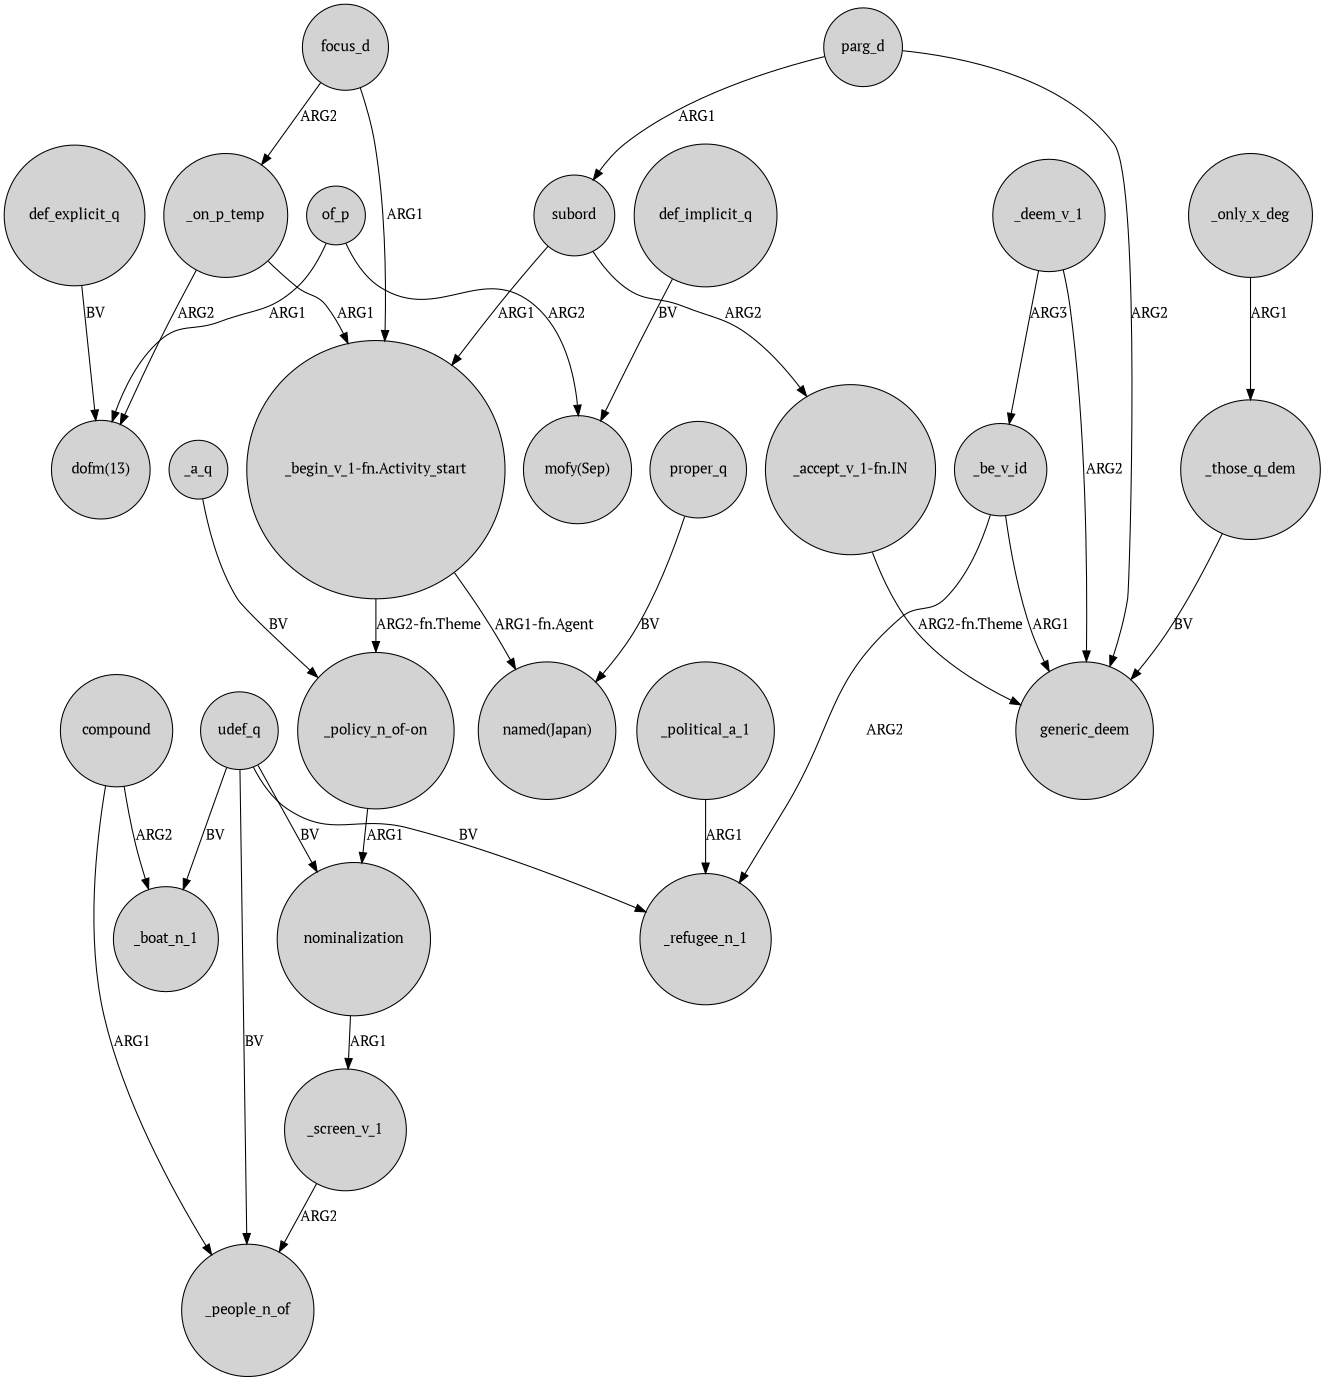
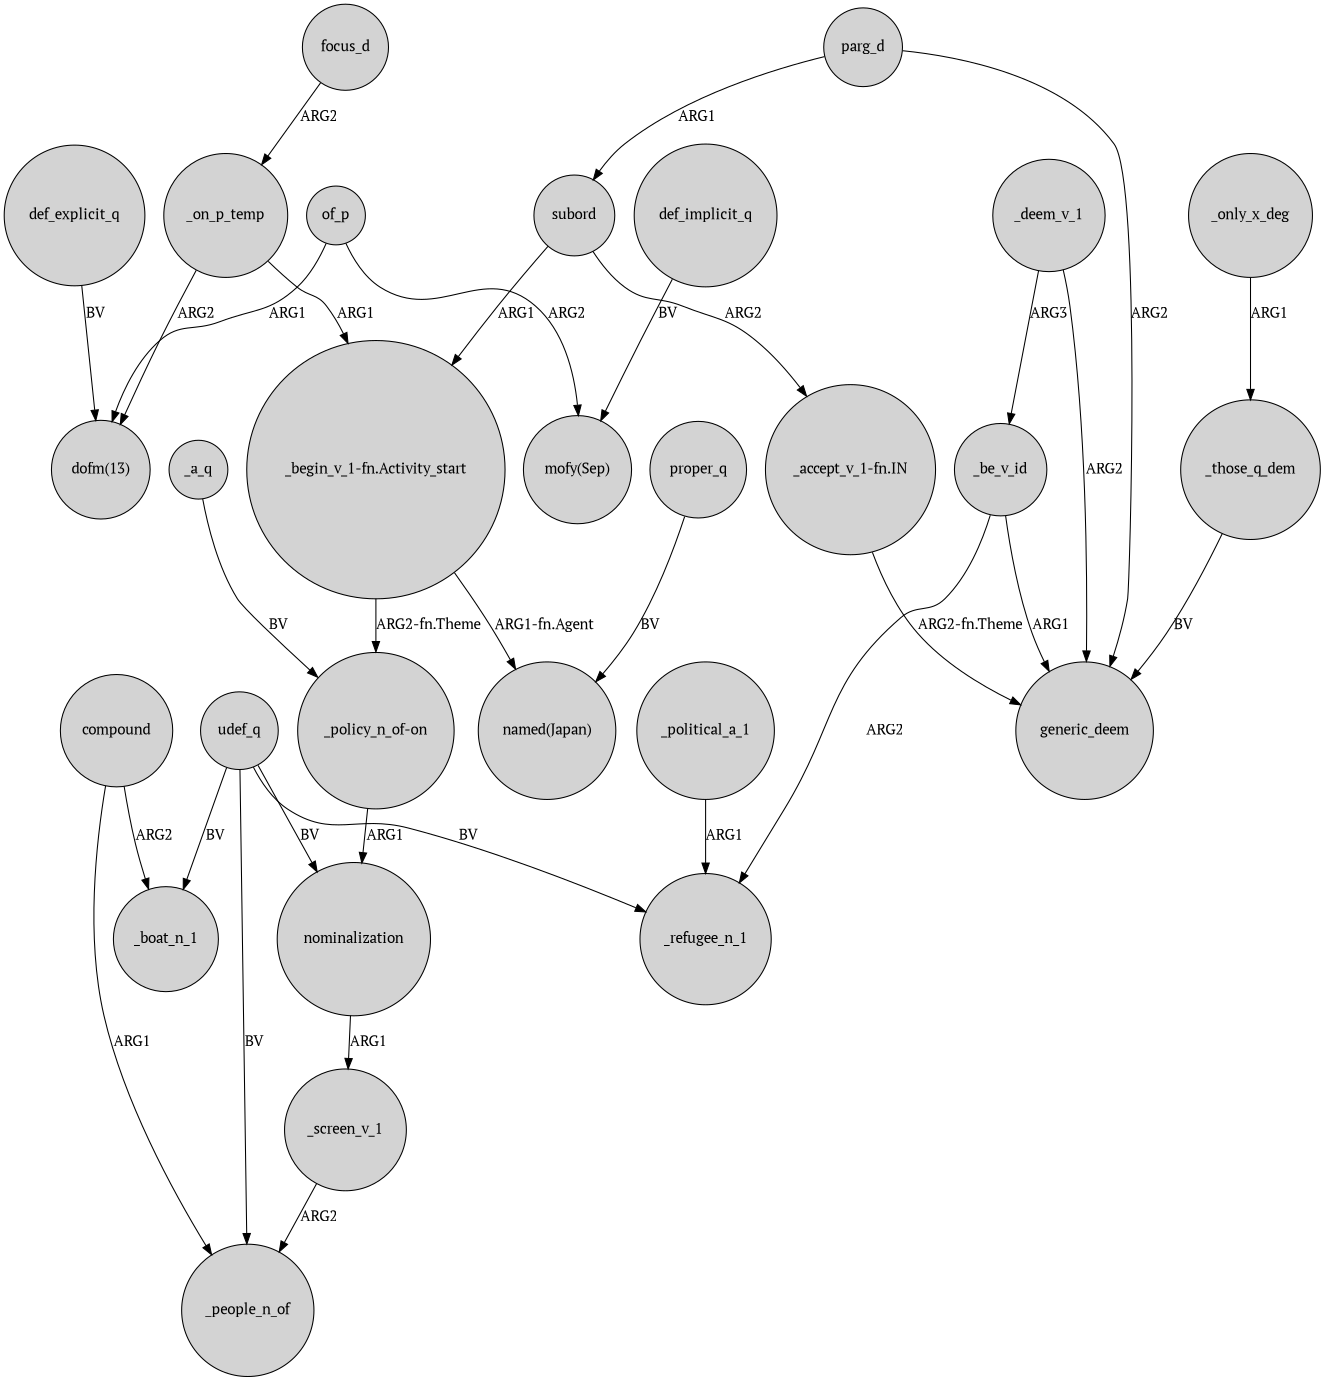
(382, 208) -> none
